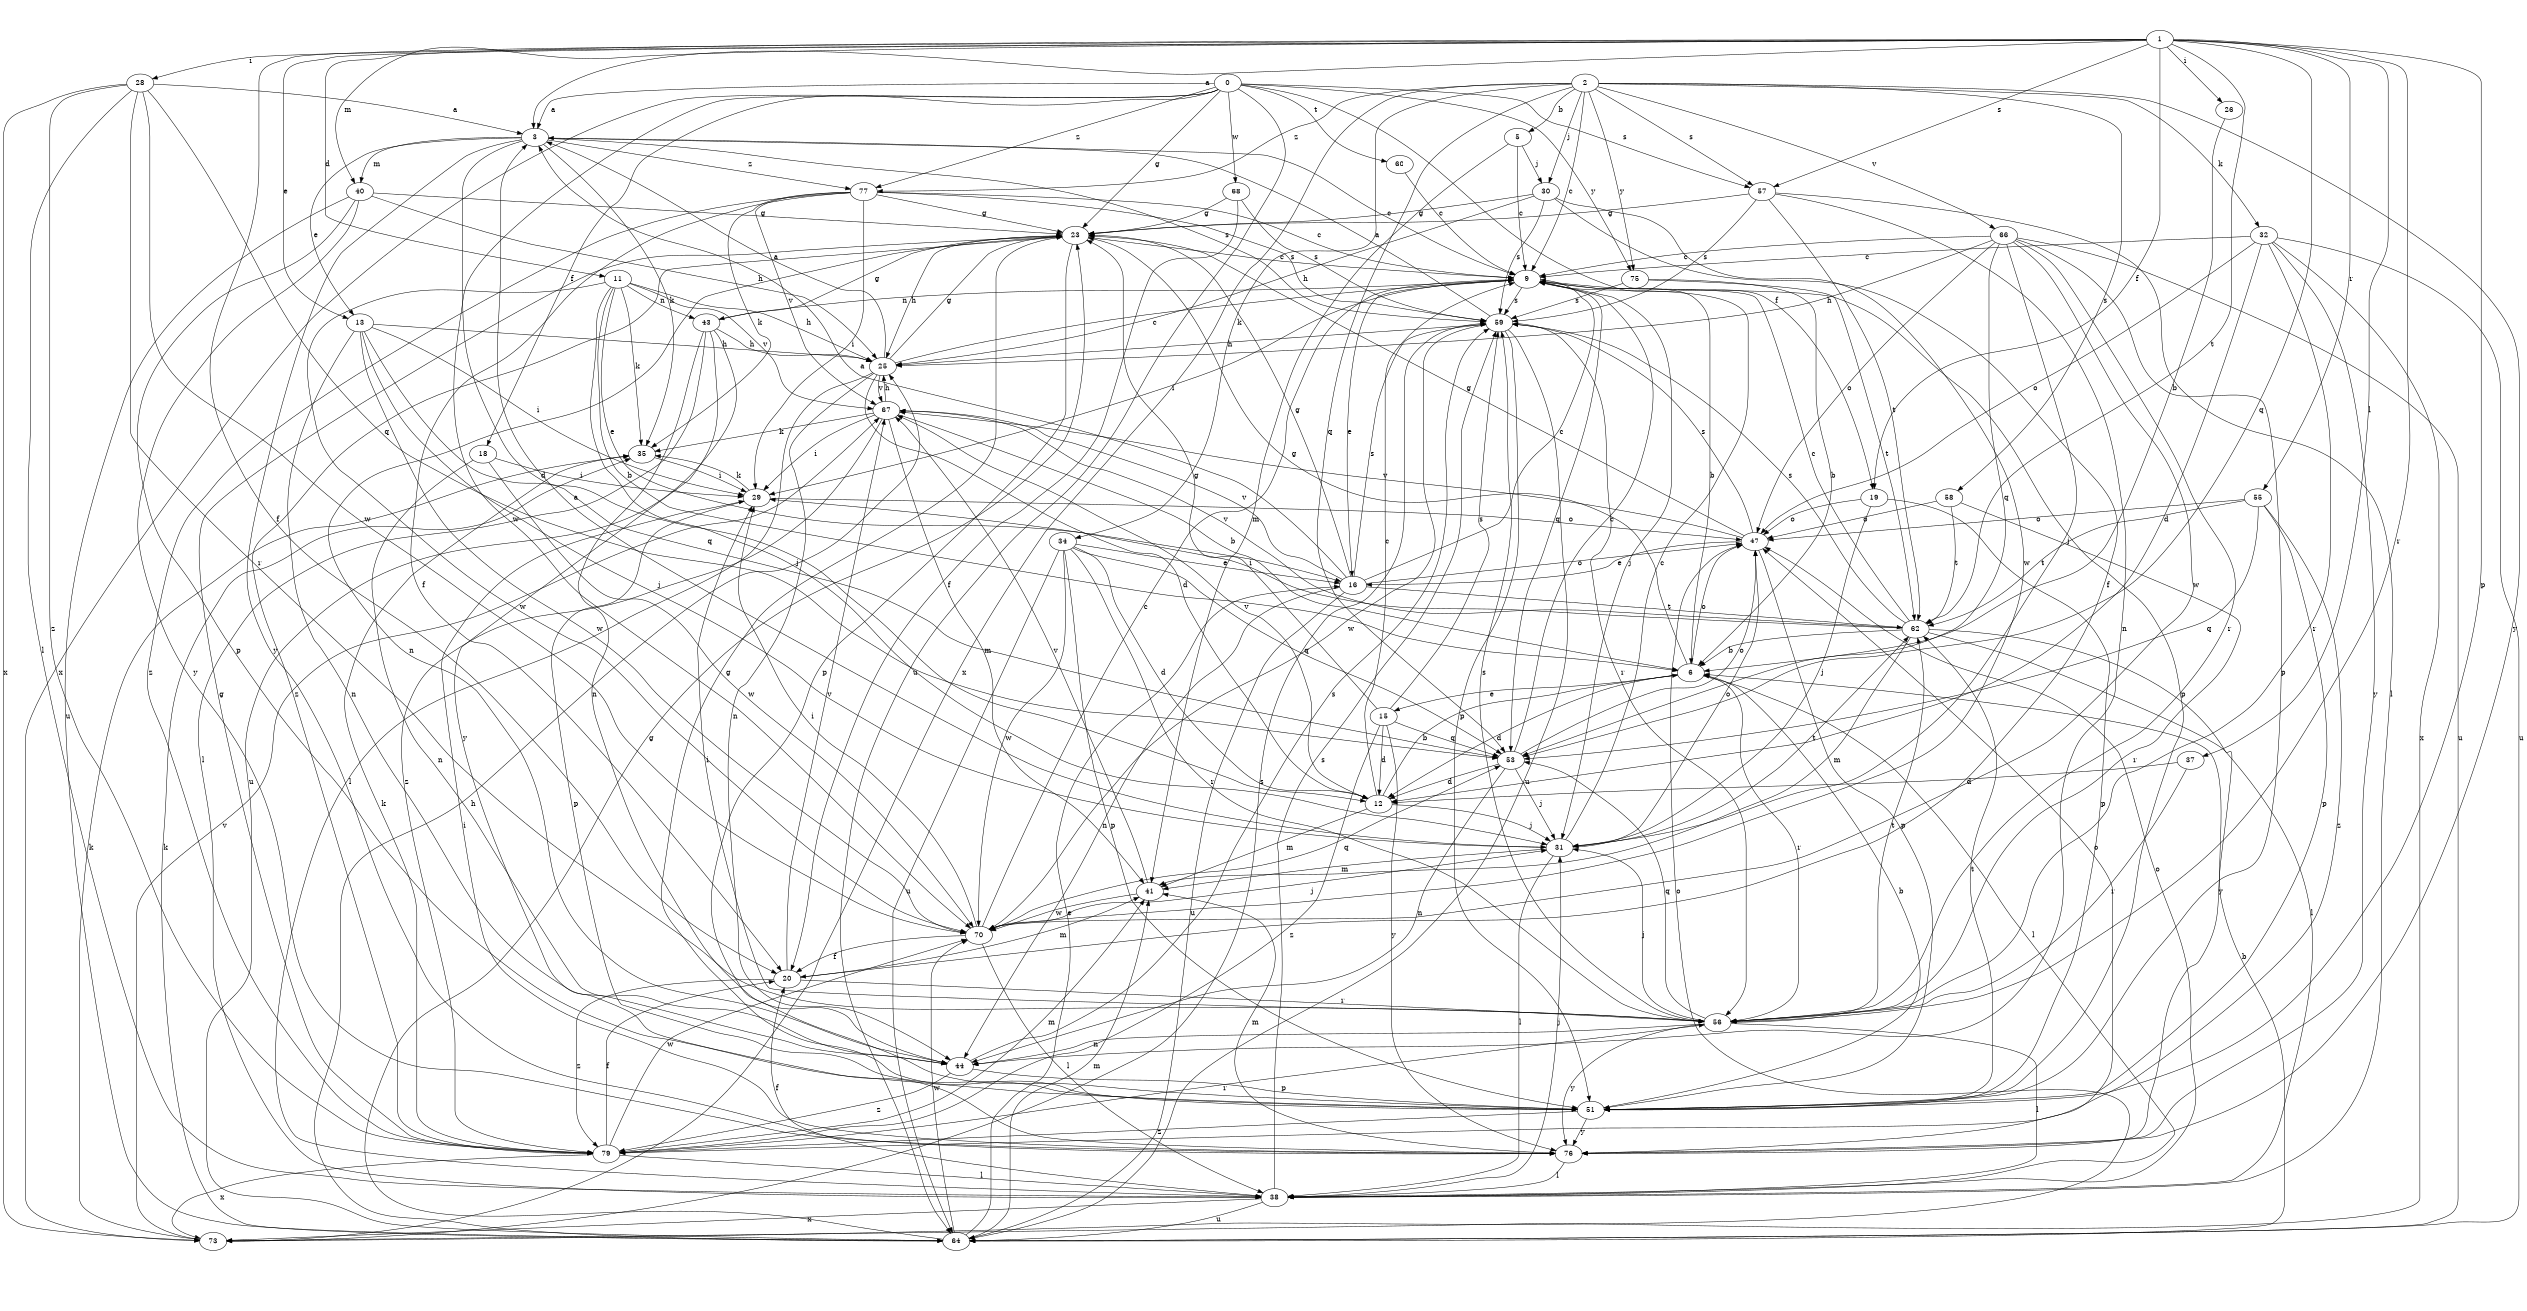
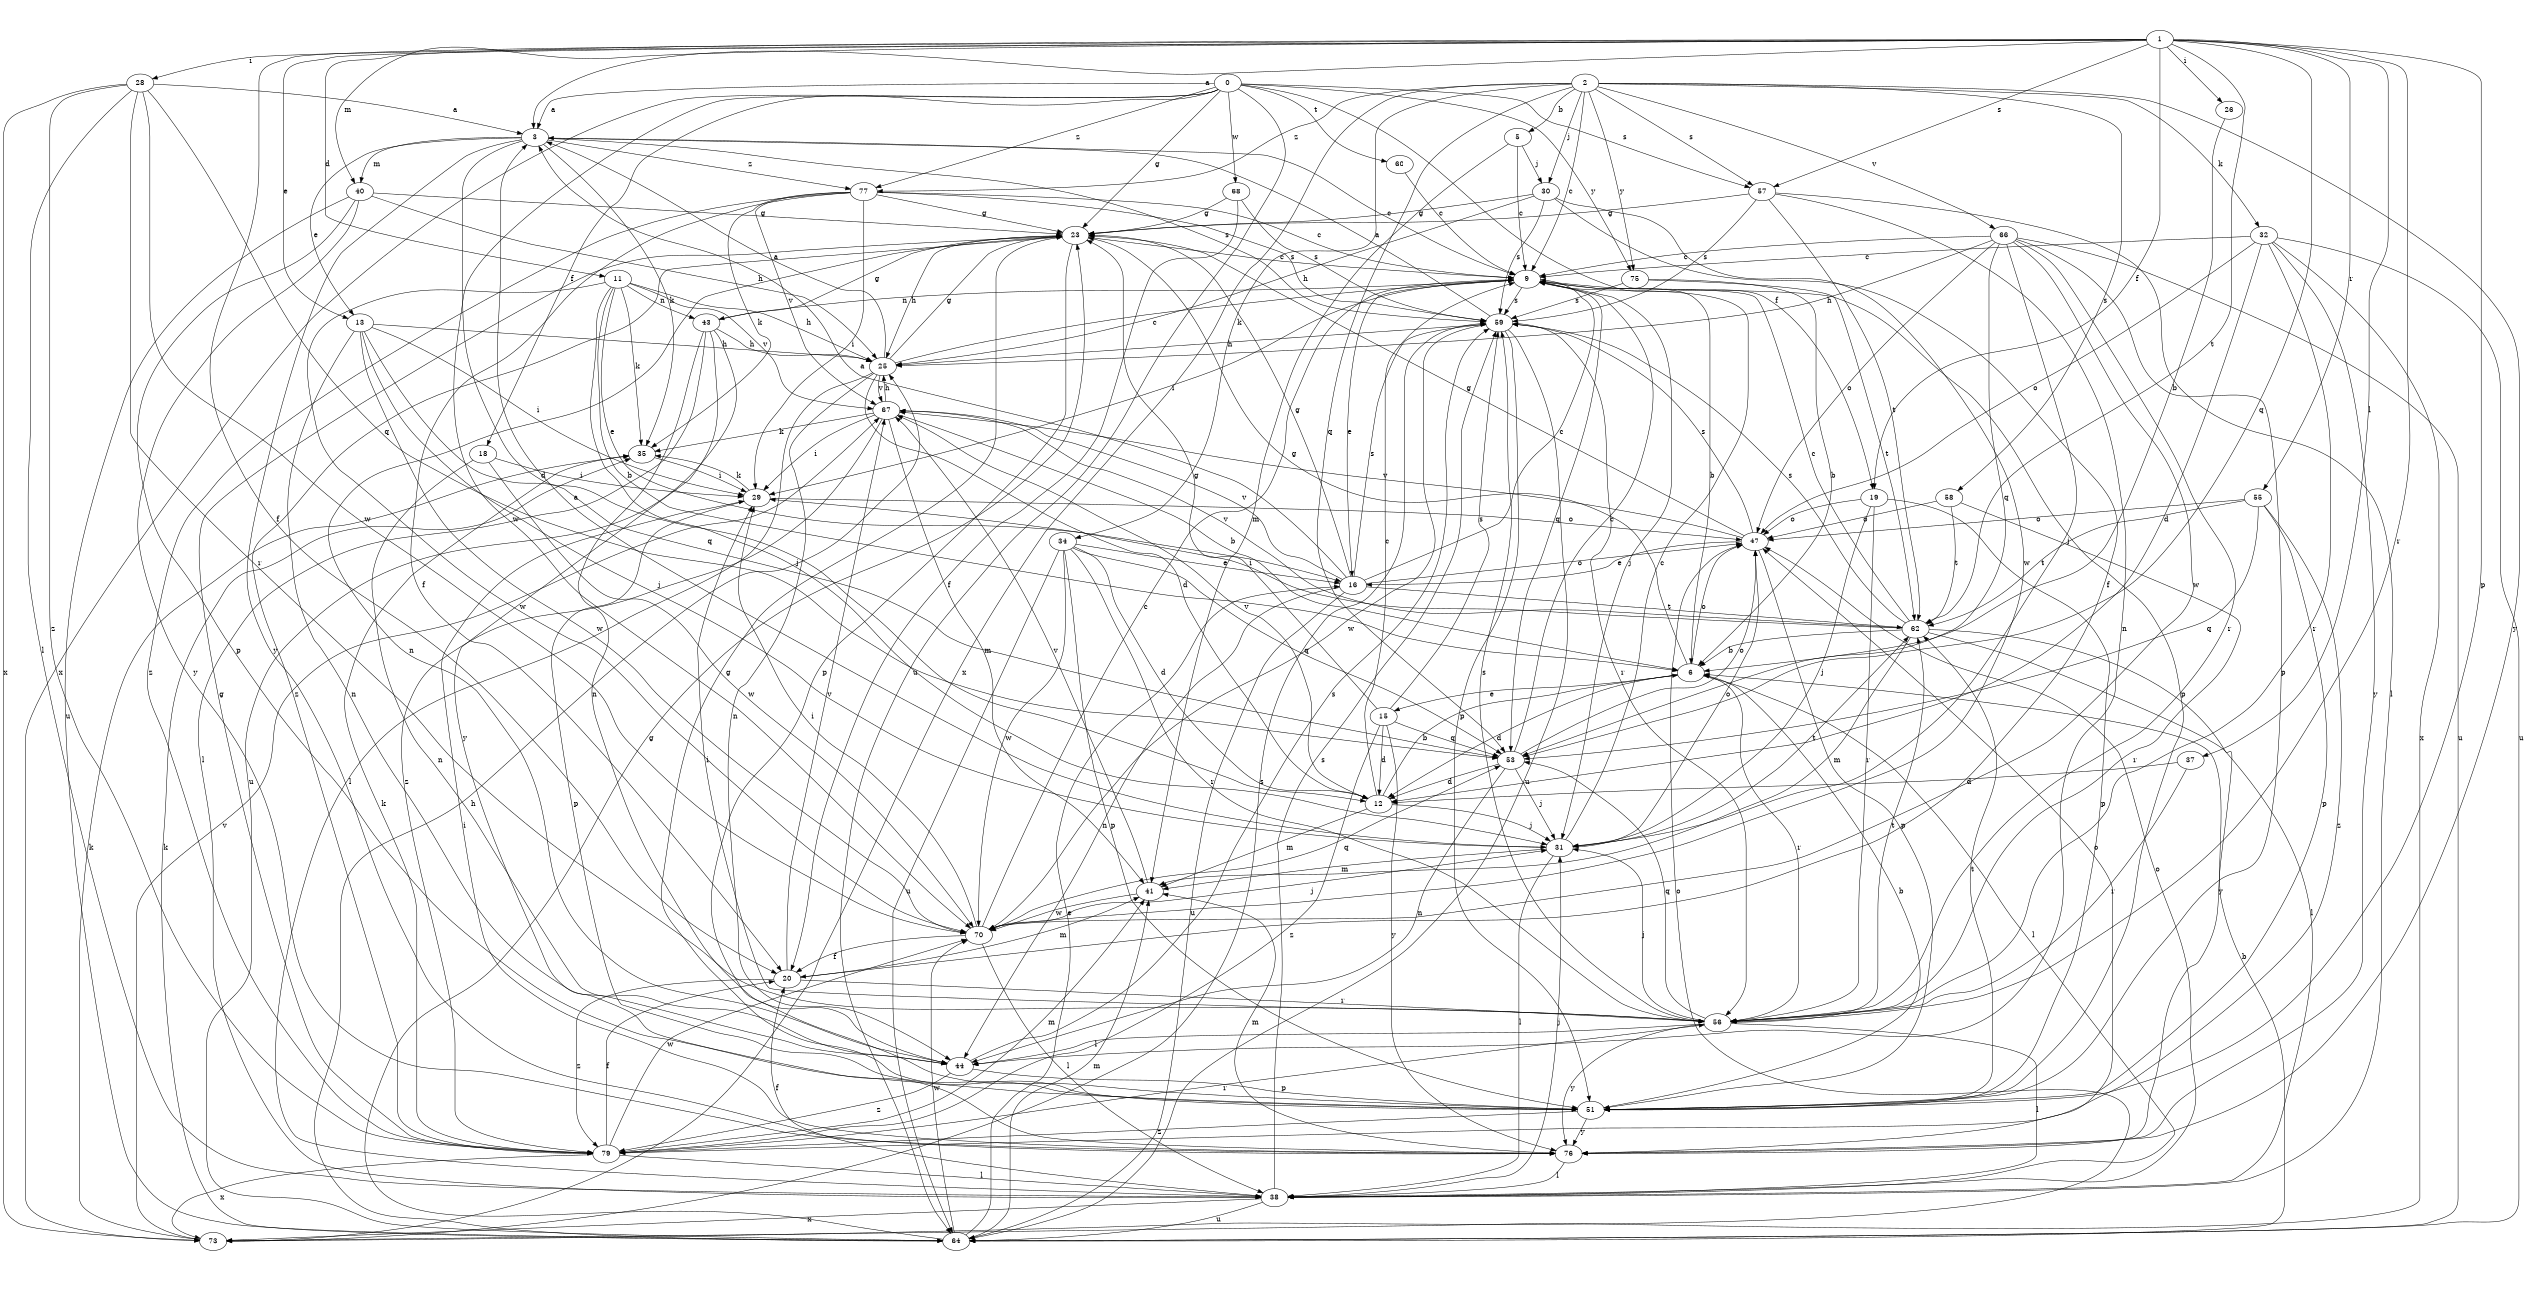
none -> (1864, 810)
(1096, 1045) -> (1096, 1045)
